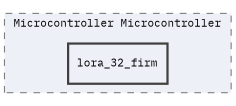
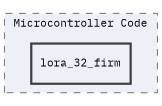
(118, 24) -> (81, 24)
